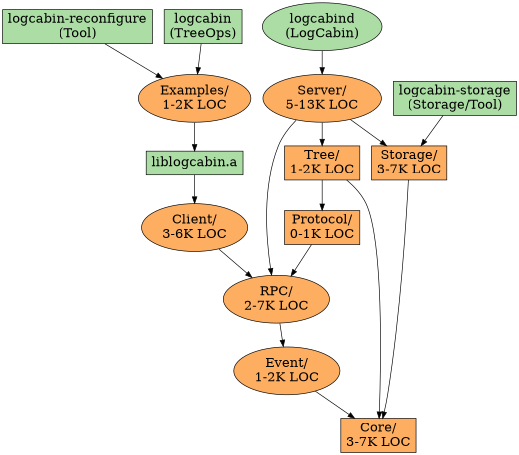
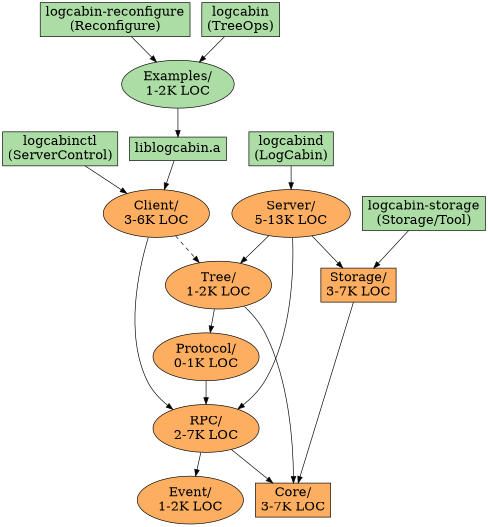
(78, 27) -> (115, 20)
(322, 27) -> (291, 149)
(195, 98) -> (178, 84)
none -> (60, 149)
(322, 163) -> (218, 285)
(322, 228) -> (206, 357)
none -> (185, 247)
(332, 403) -> (249, 464)
